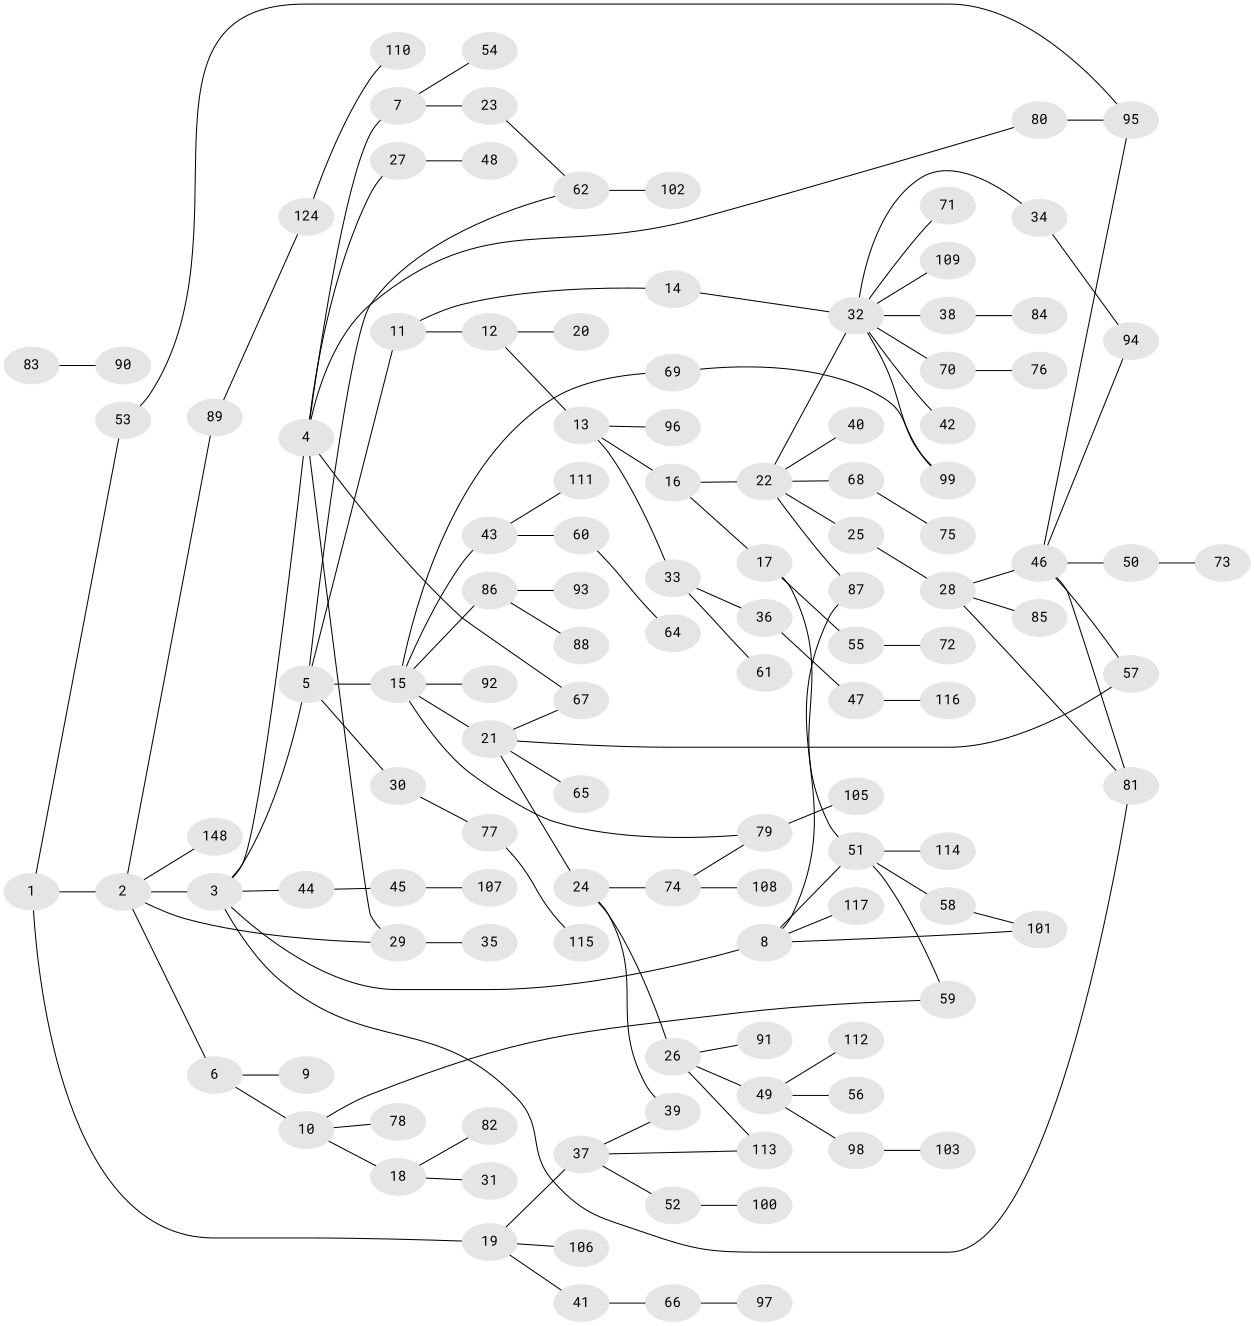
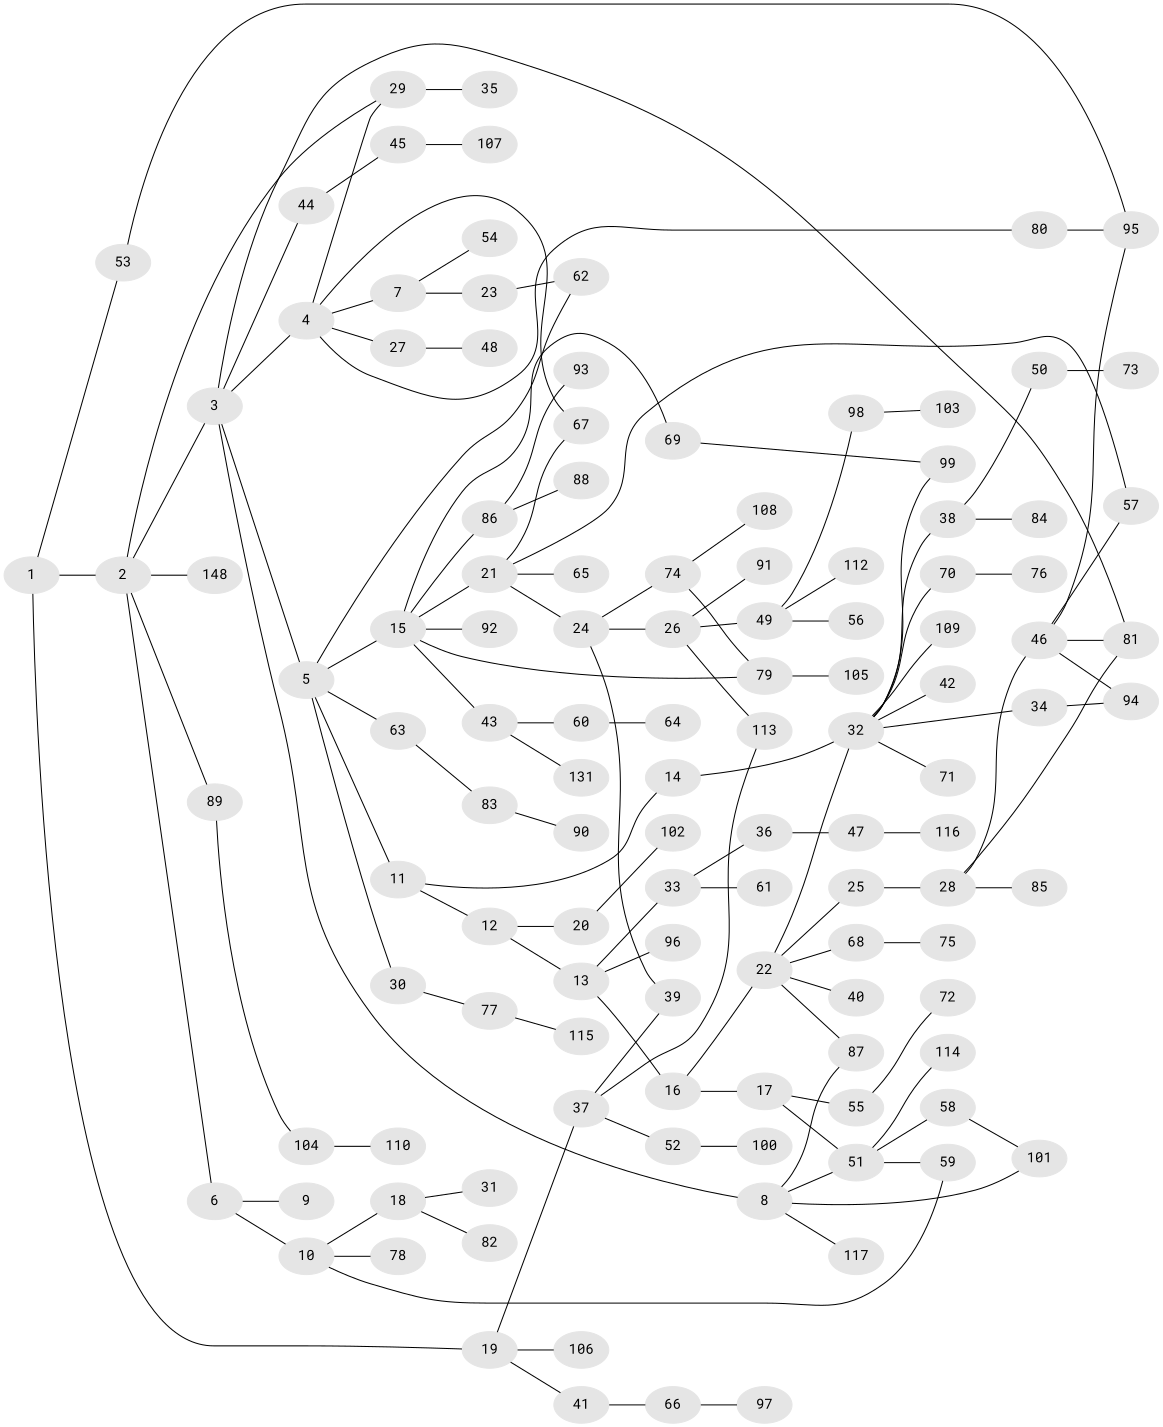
(627, 190) -> (627, 879)
(306, 217) -> (306, 1146)
(581, 481) -> (581, 778)
(1085, 563) -> (1002, 449)
none -> (398, 731)
